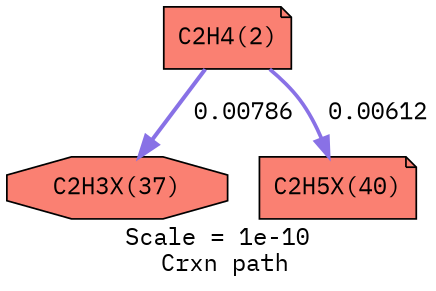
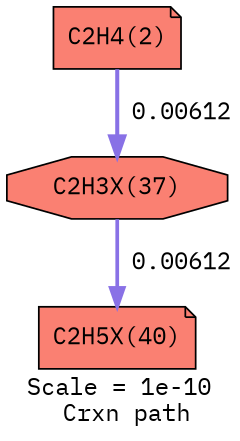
(300, 101) -> (117, 254)
(237, 113) -> (175, 113)
